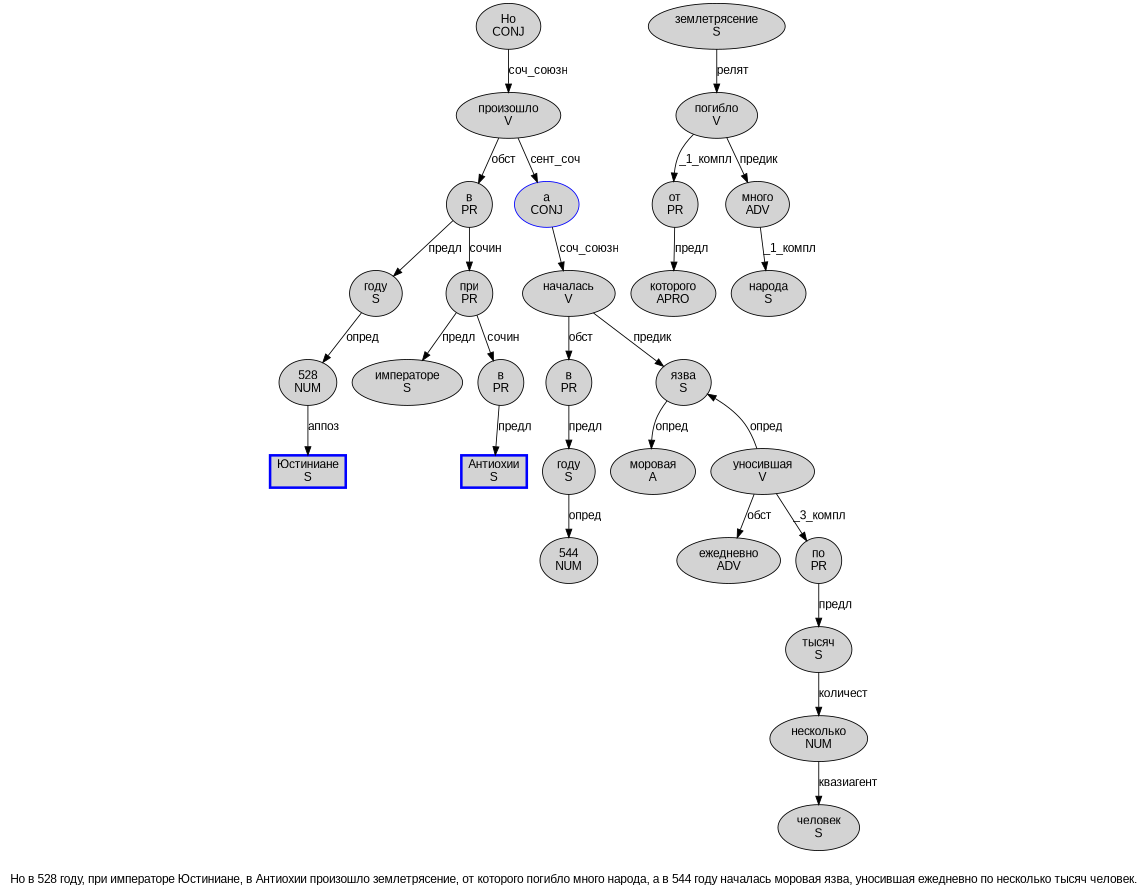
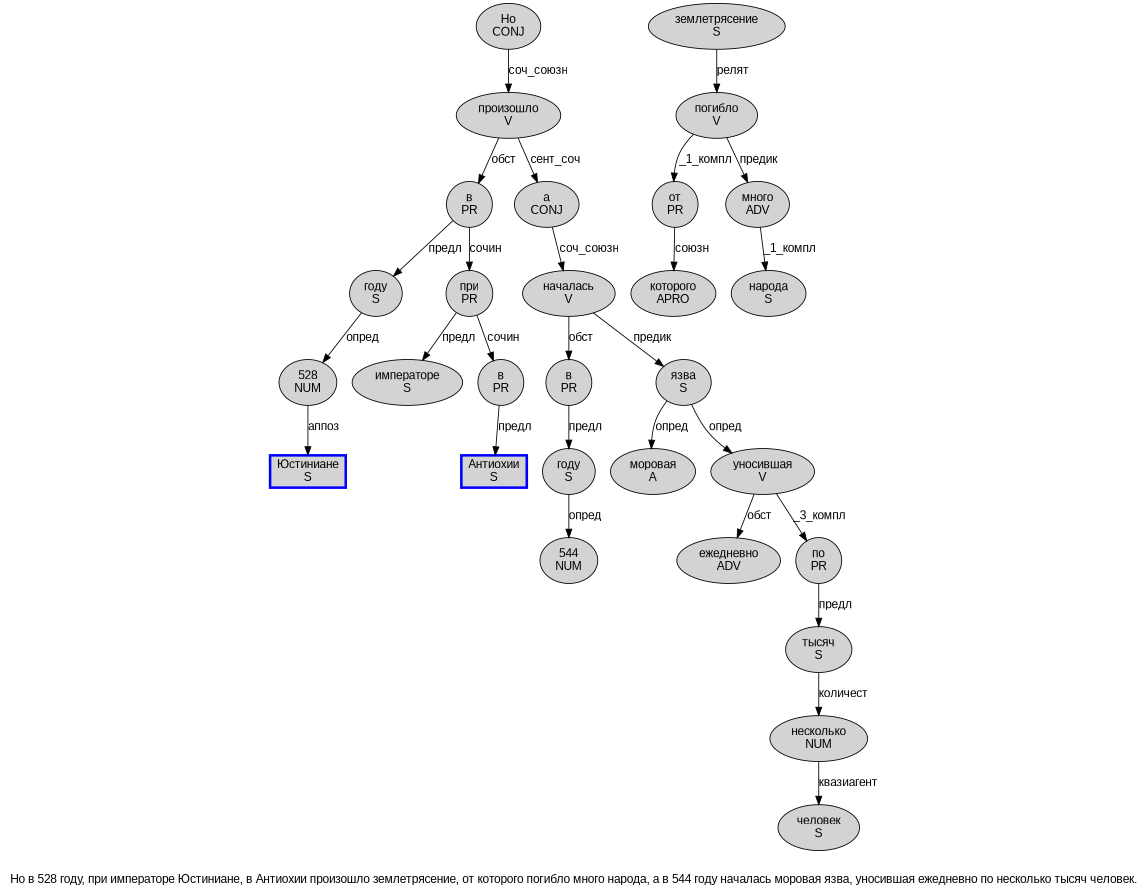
(547, 204) -> (547, 204)
(692, 249) -> (692, 249)
(741, 419) -> (705, 428)
